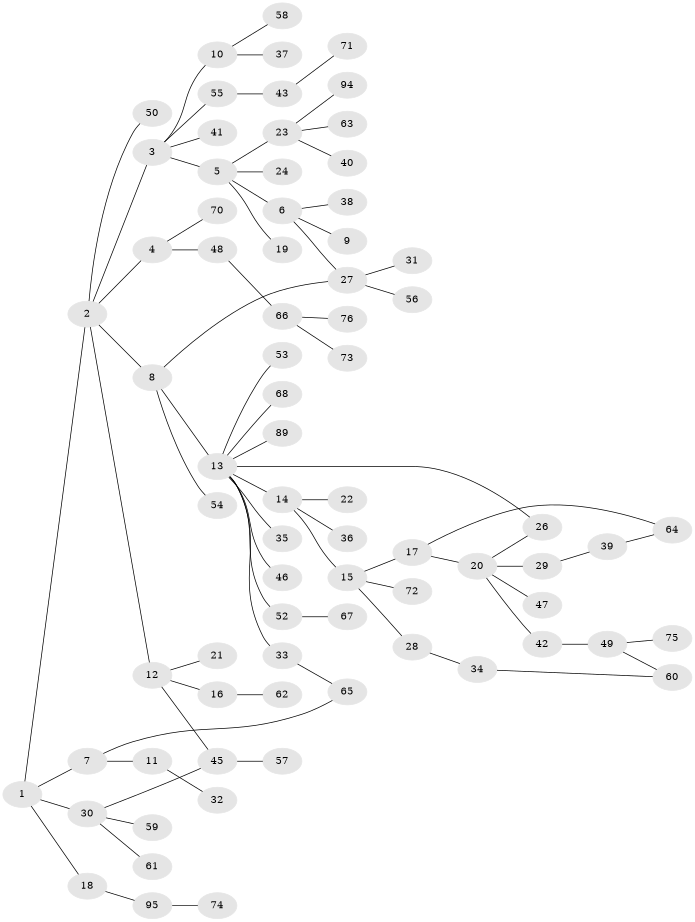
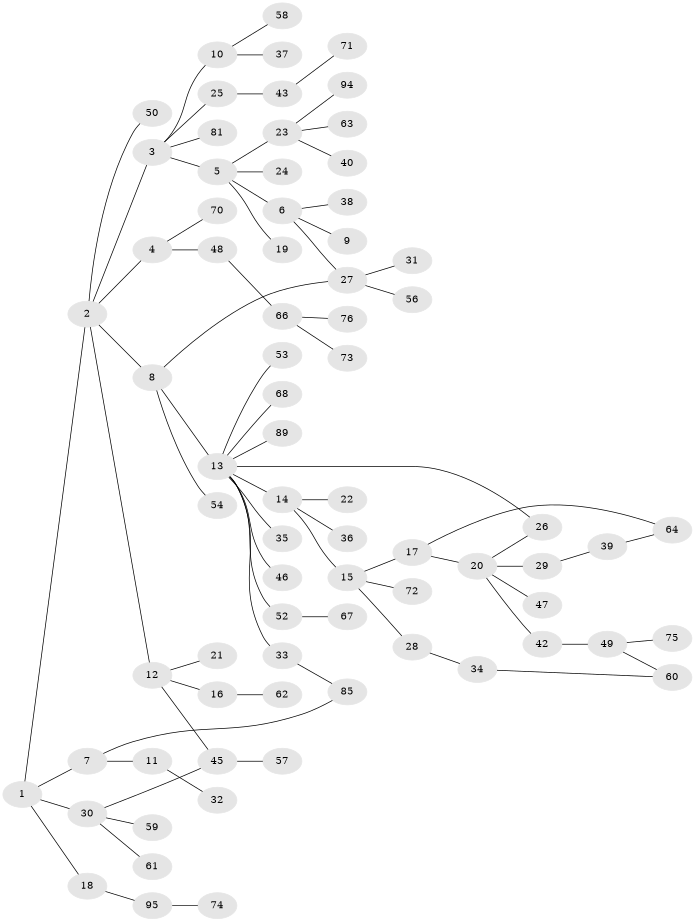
(217, 94) -> (217, 94)
(217, 133) -> (217, 133)
(347, 692) -> (347, 692)
